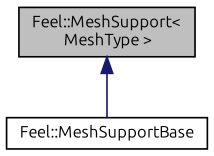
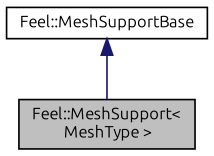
(107, 96) -> (107, 78)
